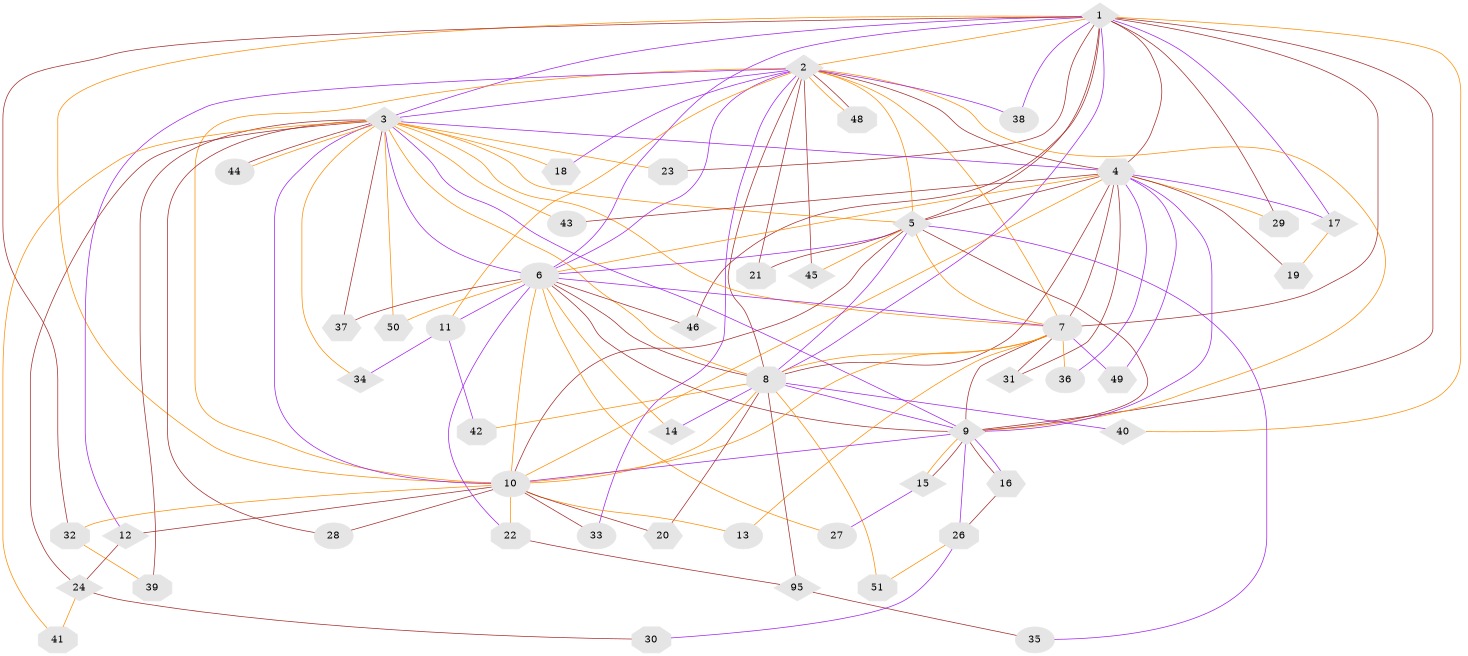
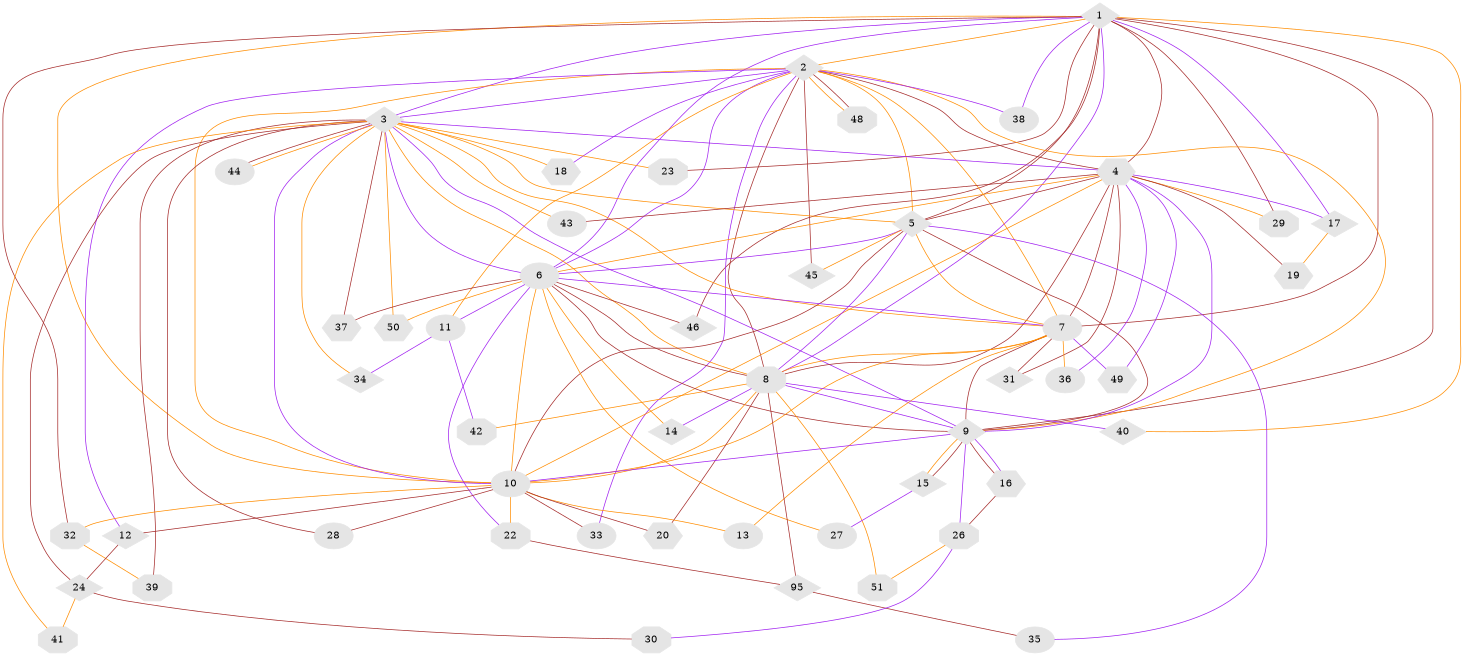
(756, 276) -> none
